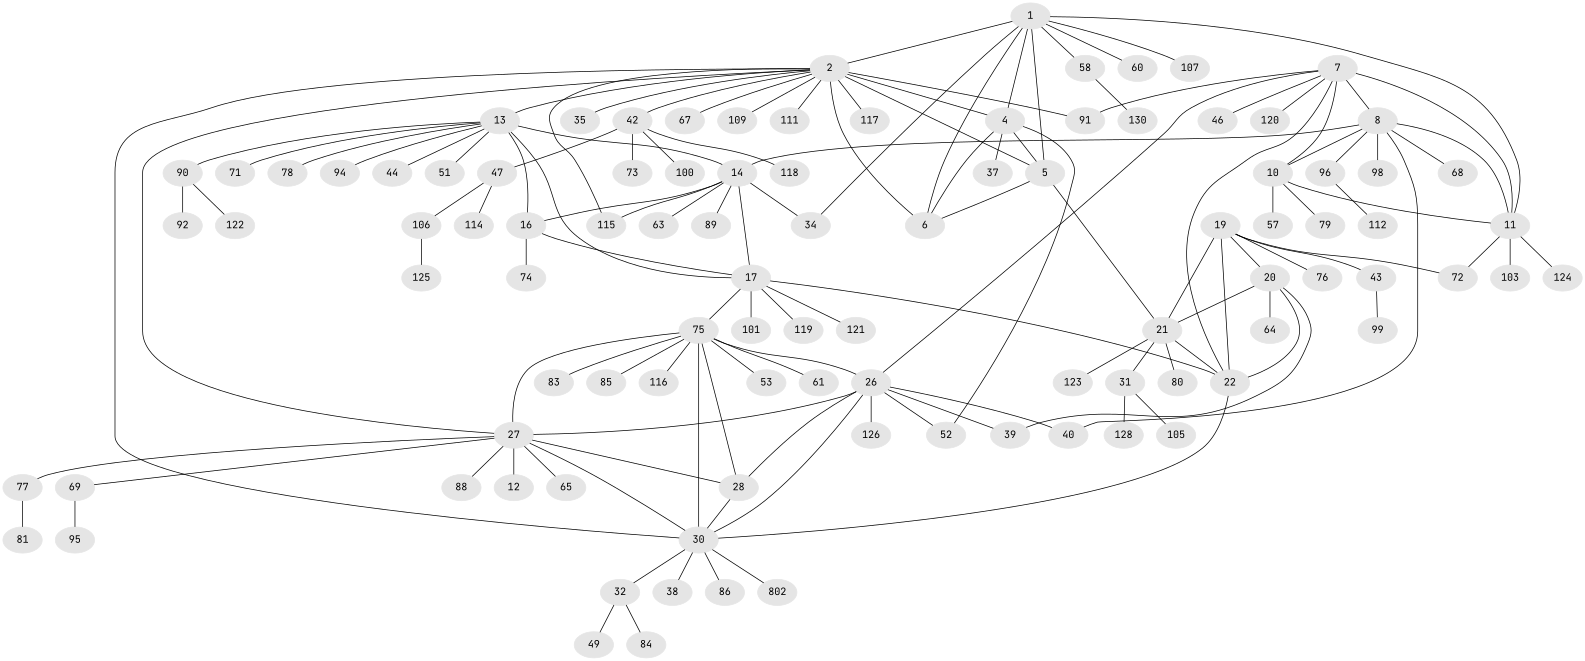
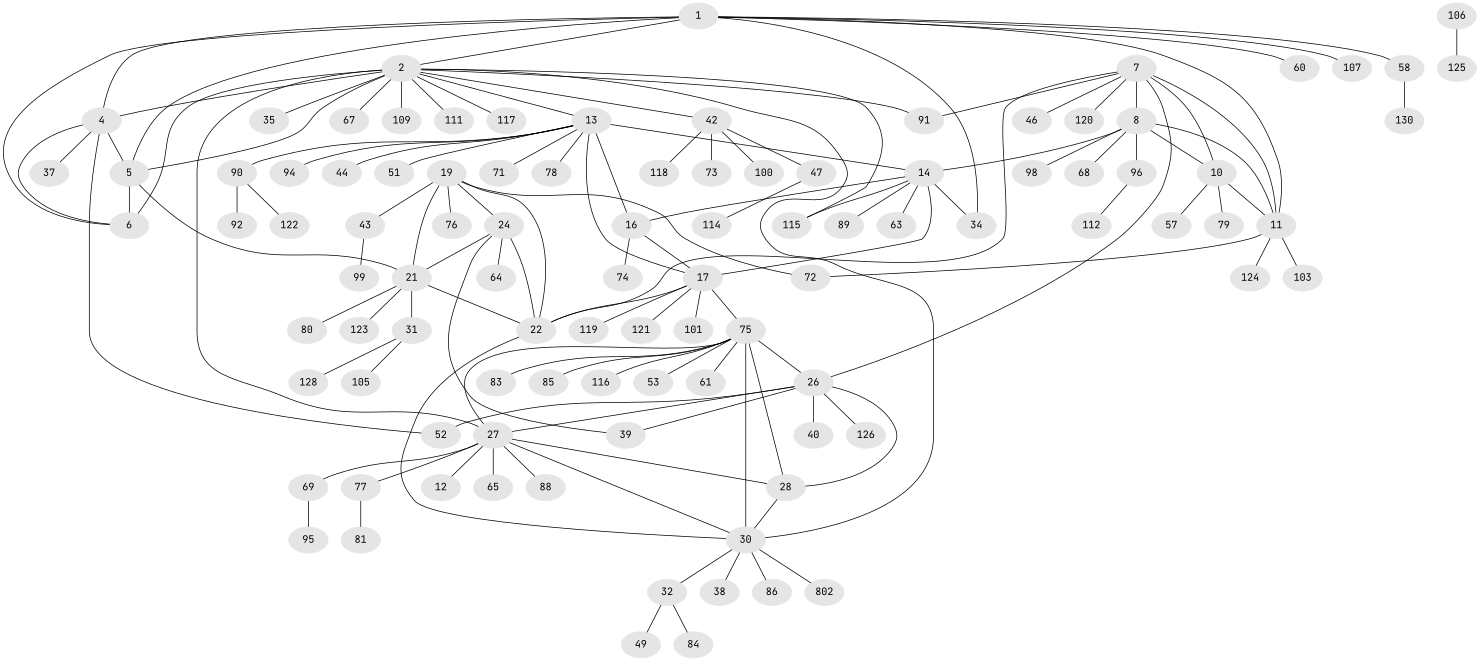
(459, 199) -> none
(1270, 278) -> (504, 226)
(1364, 384) -> none
(796, 472) -> none
